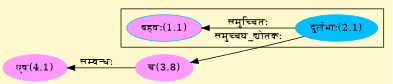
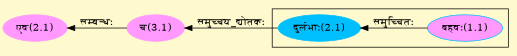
(252, 28) -> (398, 28)
(35, 68) -> (35, 28)
(164, 68) -> (156, 28)
